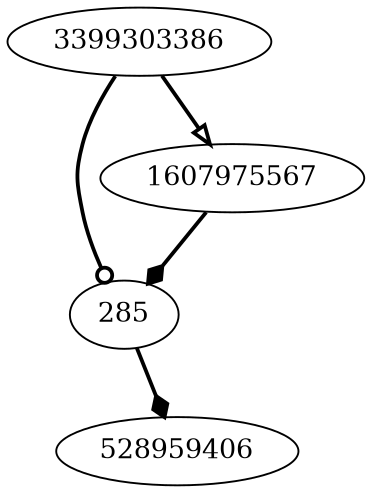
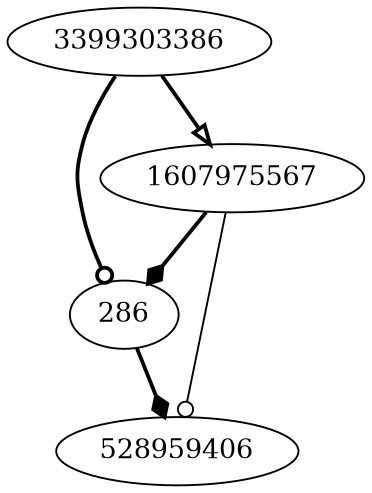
none -> (206, 307)
(124, 315) -> (124, 315)
